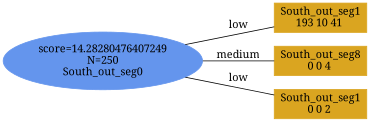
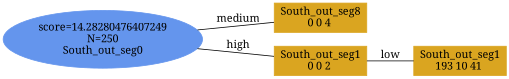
(230, 36) -> (390, 61)
(238, 78) -> (238, 45)
